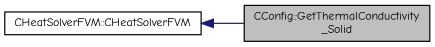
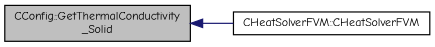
(229, 23) -> (218, 23)
